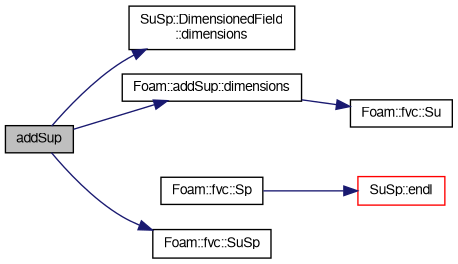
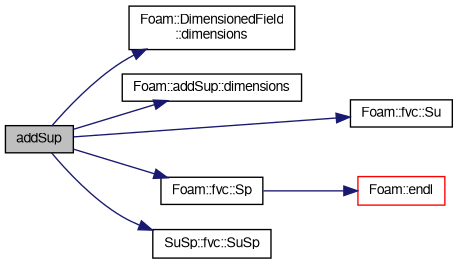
(212, 28) -> (212, 28)
(319, 102) -> (205, 127)
none -> (114, 161)
(401, 191) -> (401, 191)
(212, 244) -> (212, 244)
